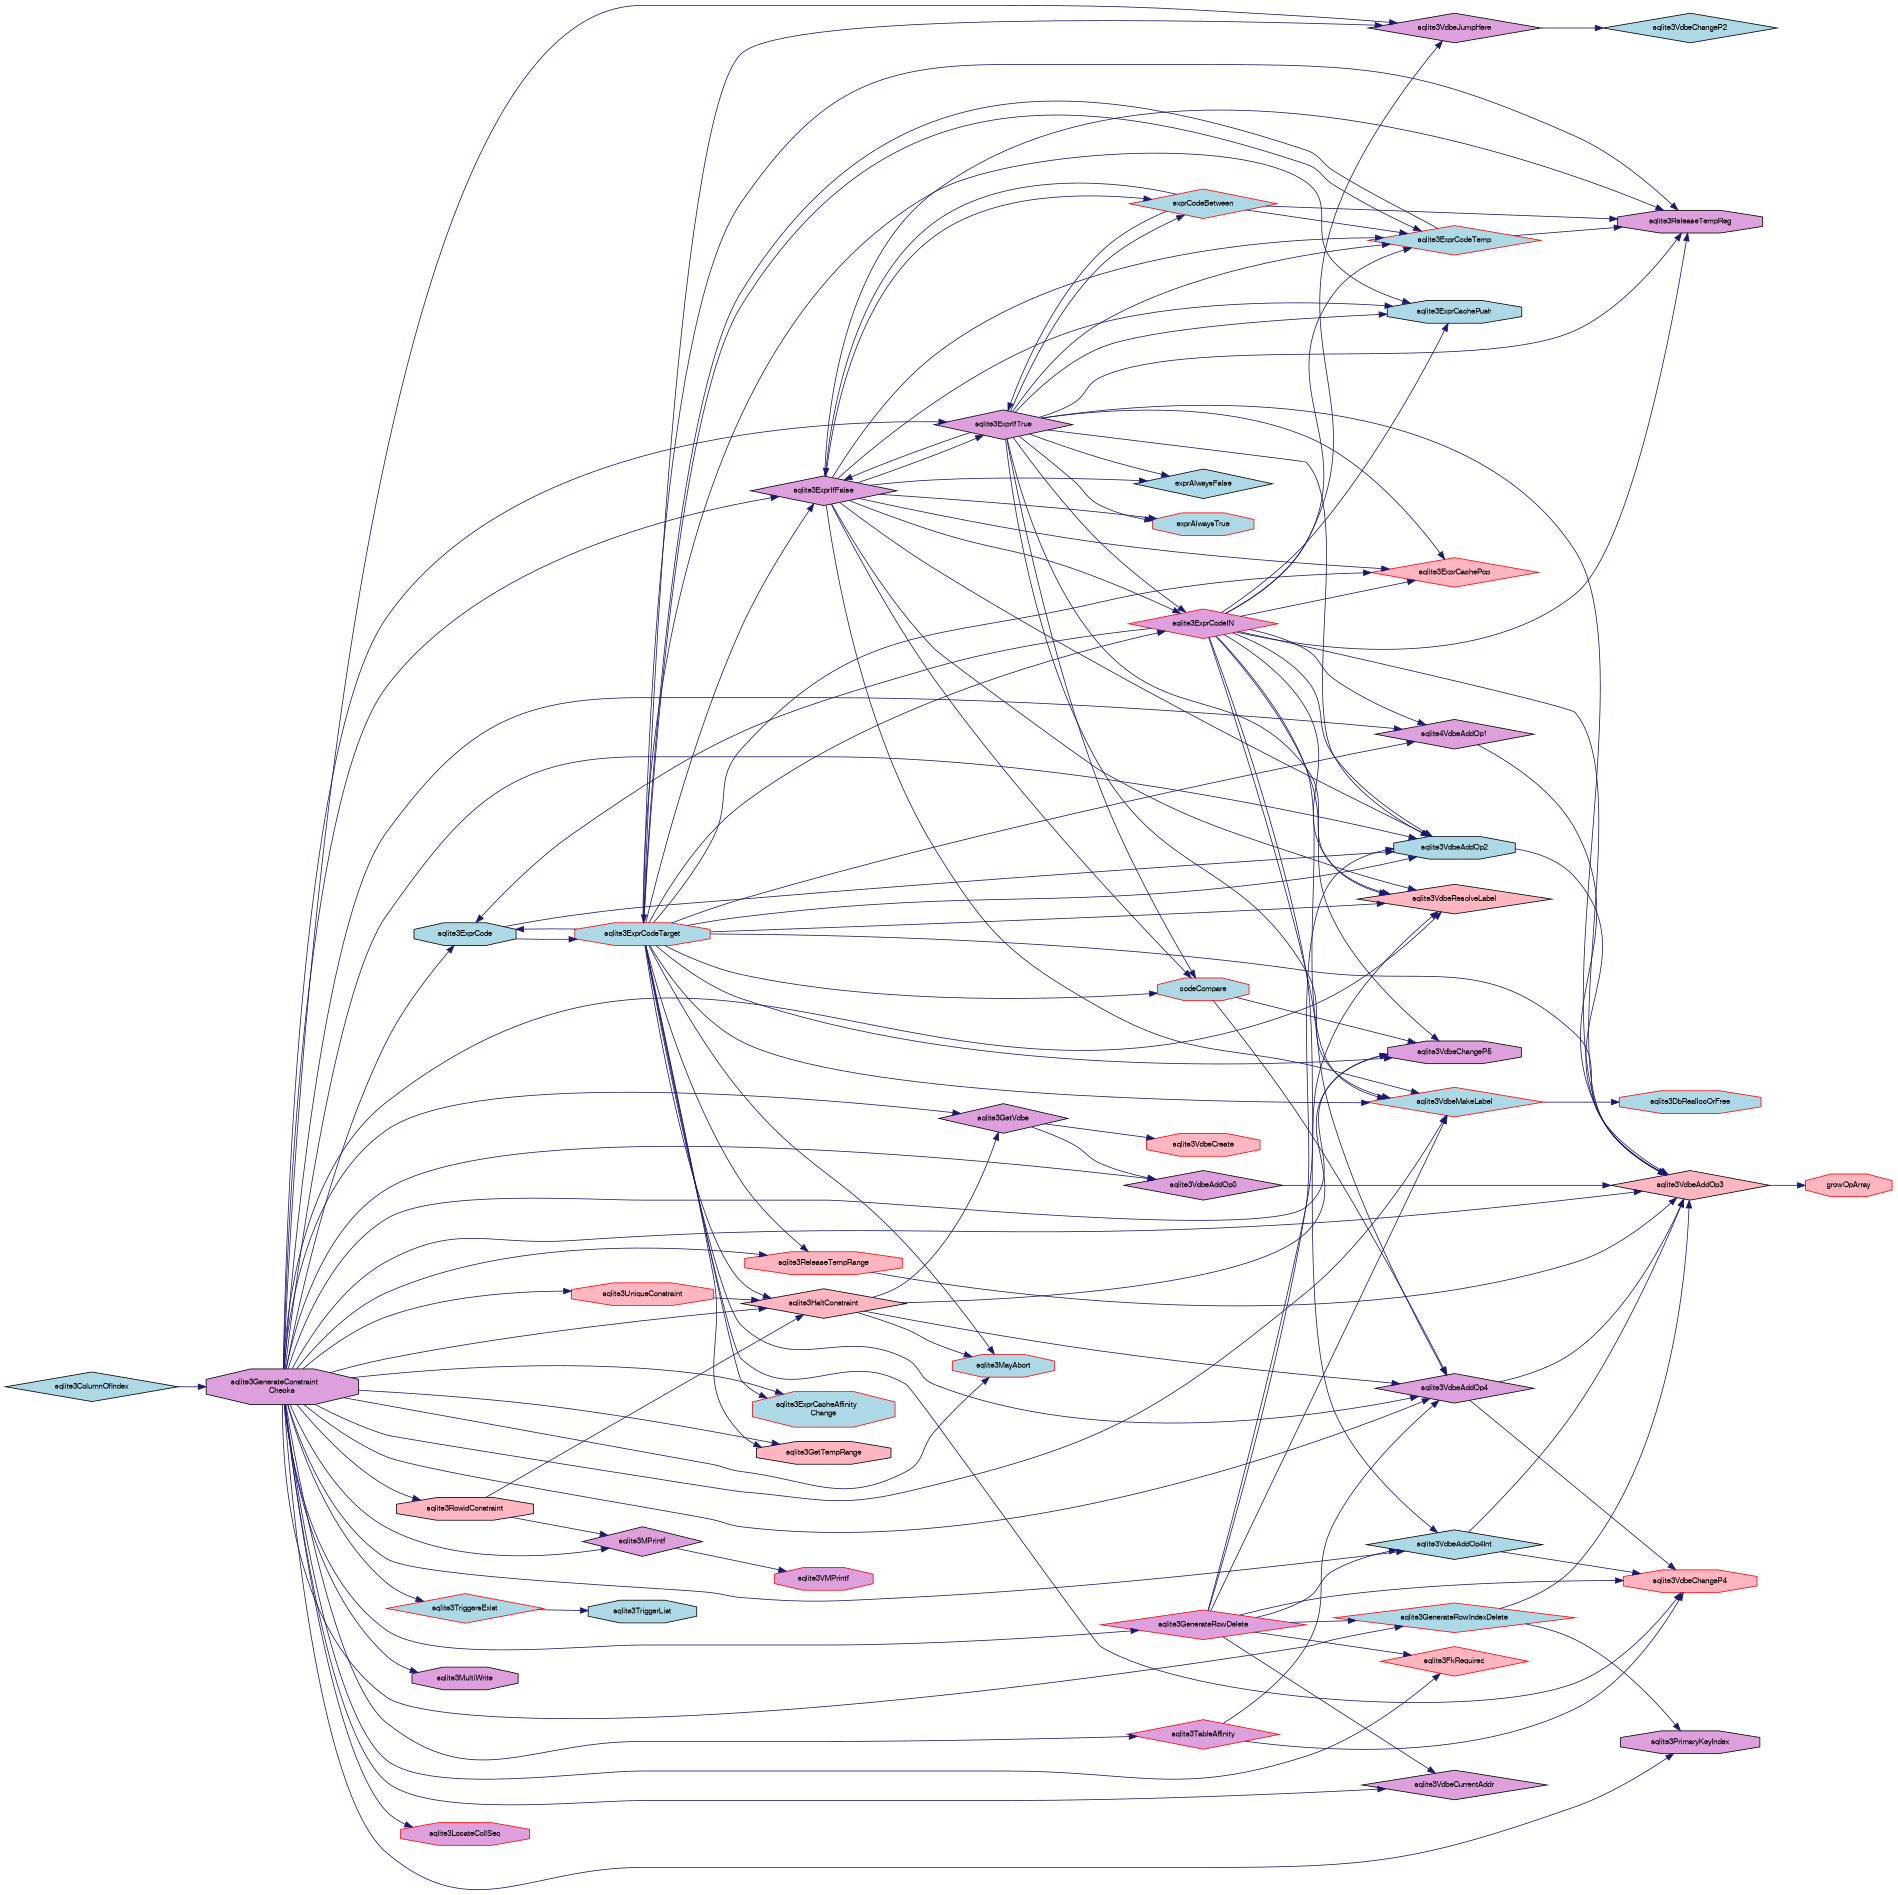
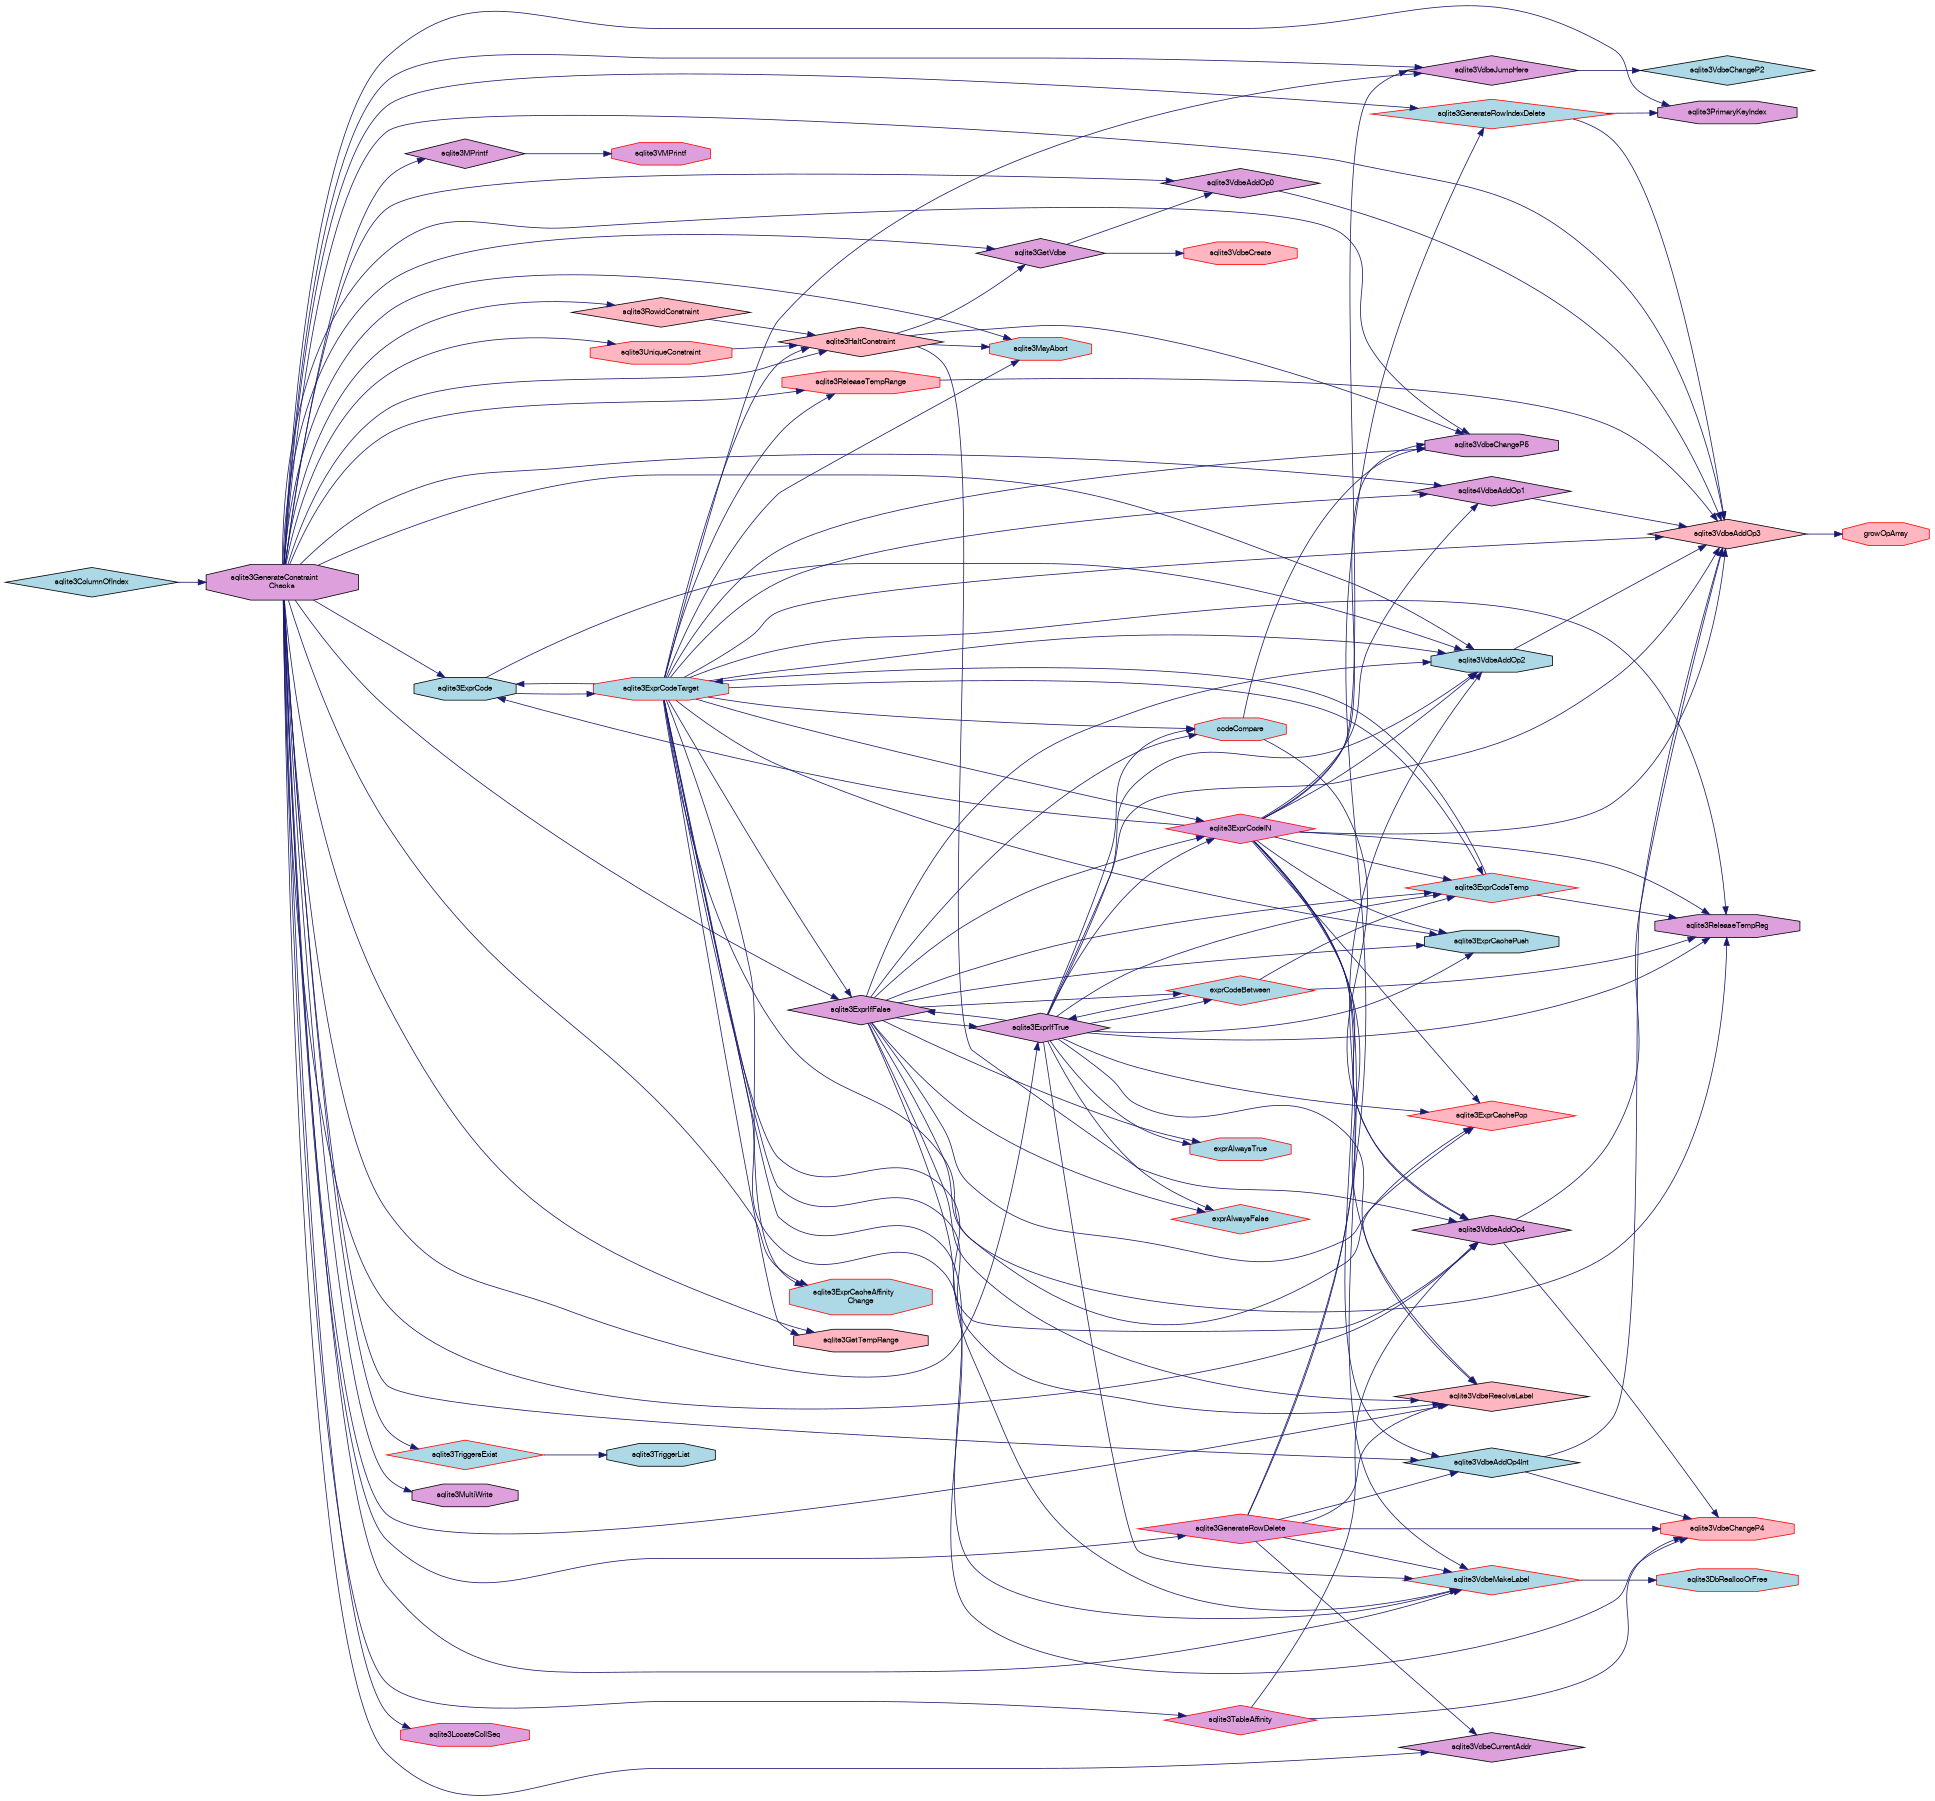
(925, 231) -> none
(1203, 484) -> (1240, 1219)
(465, 1509) -> (661, 312)
(556, 1526) -> none
(1455, 1661) -> none
